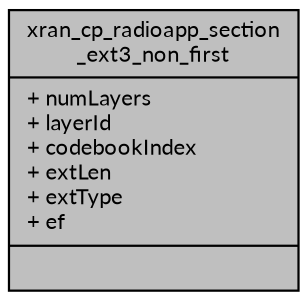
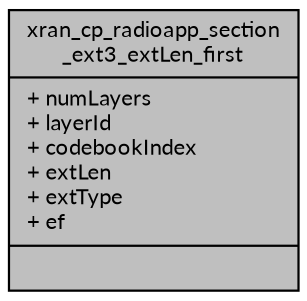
(154, 55) -> (154, 55)
